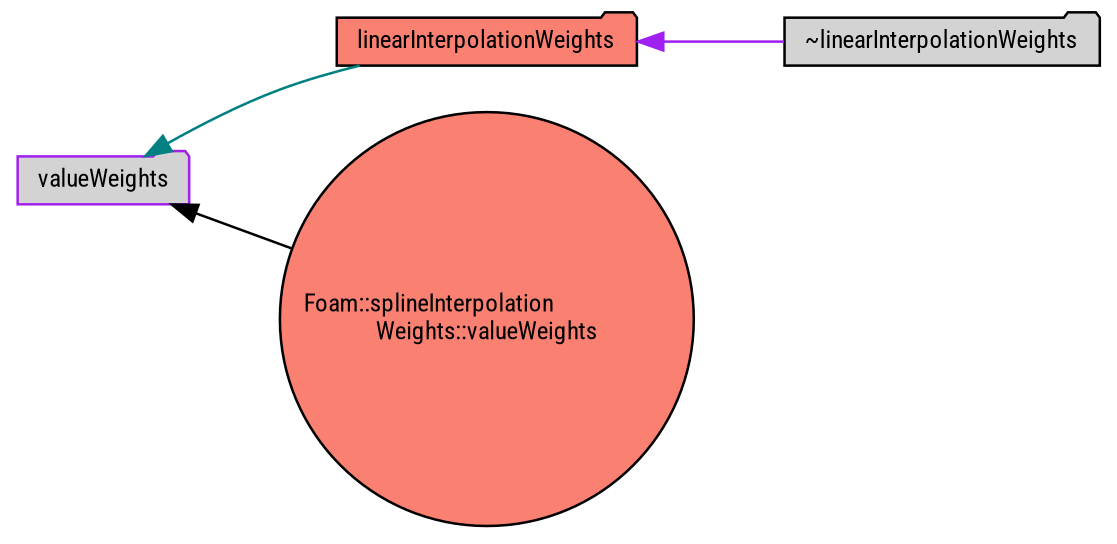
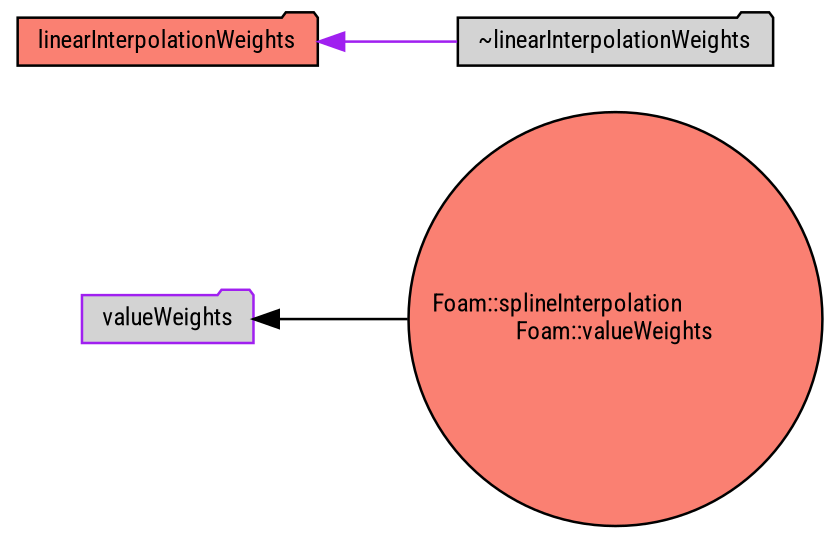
(261, 97) -> none
(487, 319) -> (615, 319)
